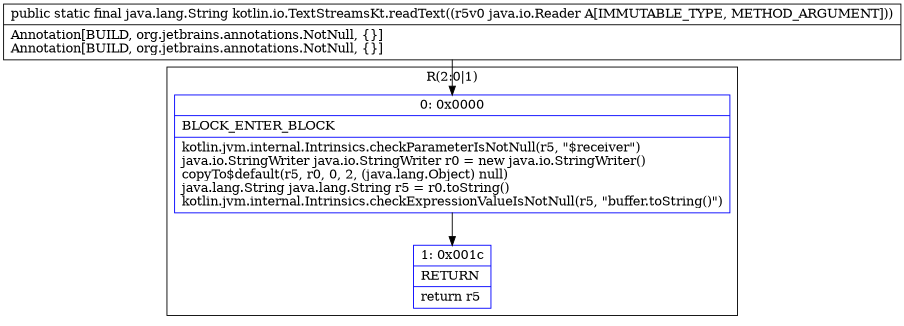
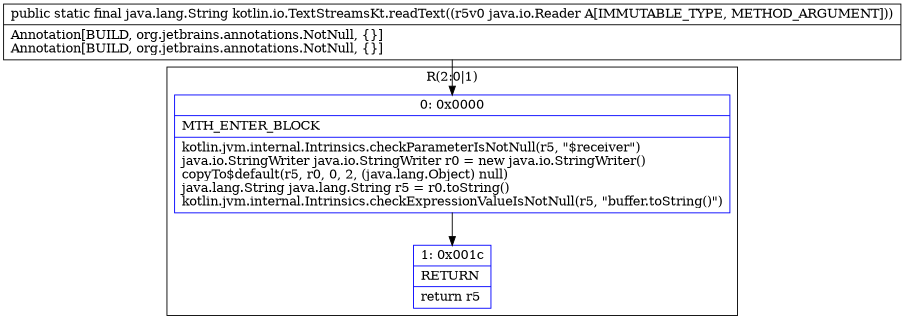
(258, 126) -> (251, 126)
